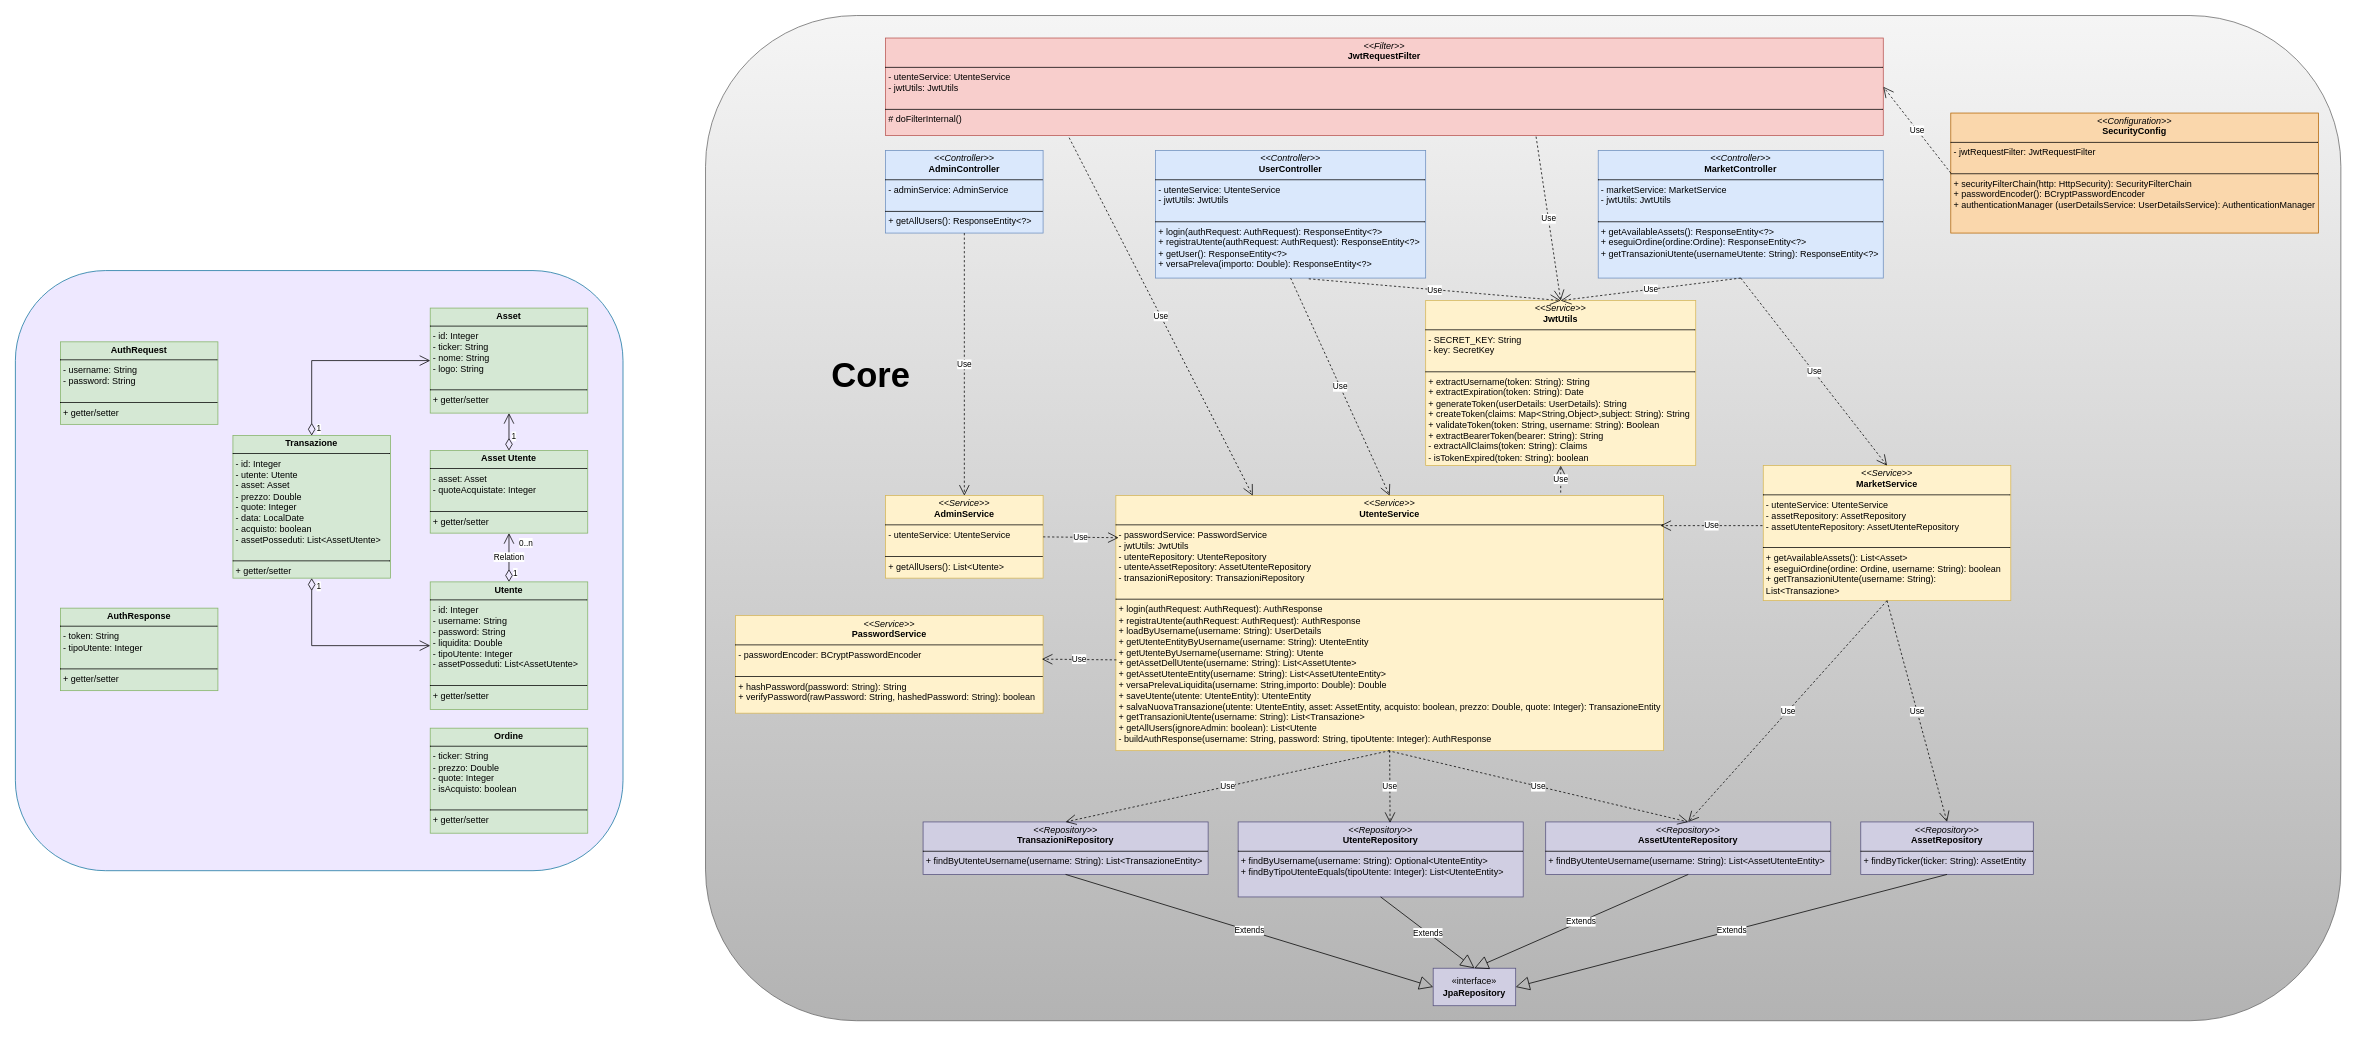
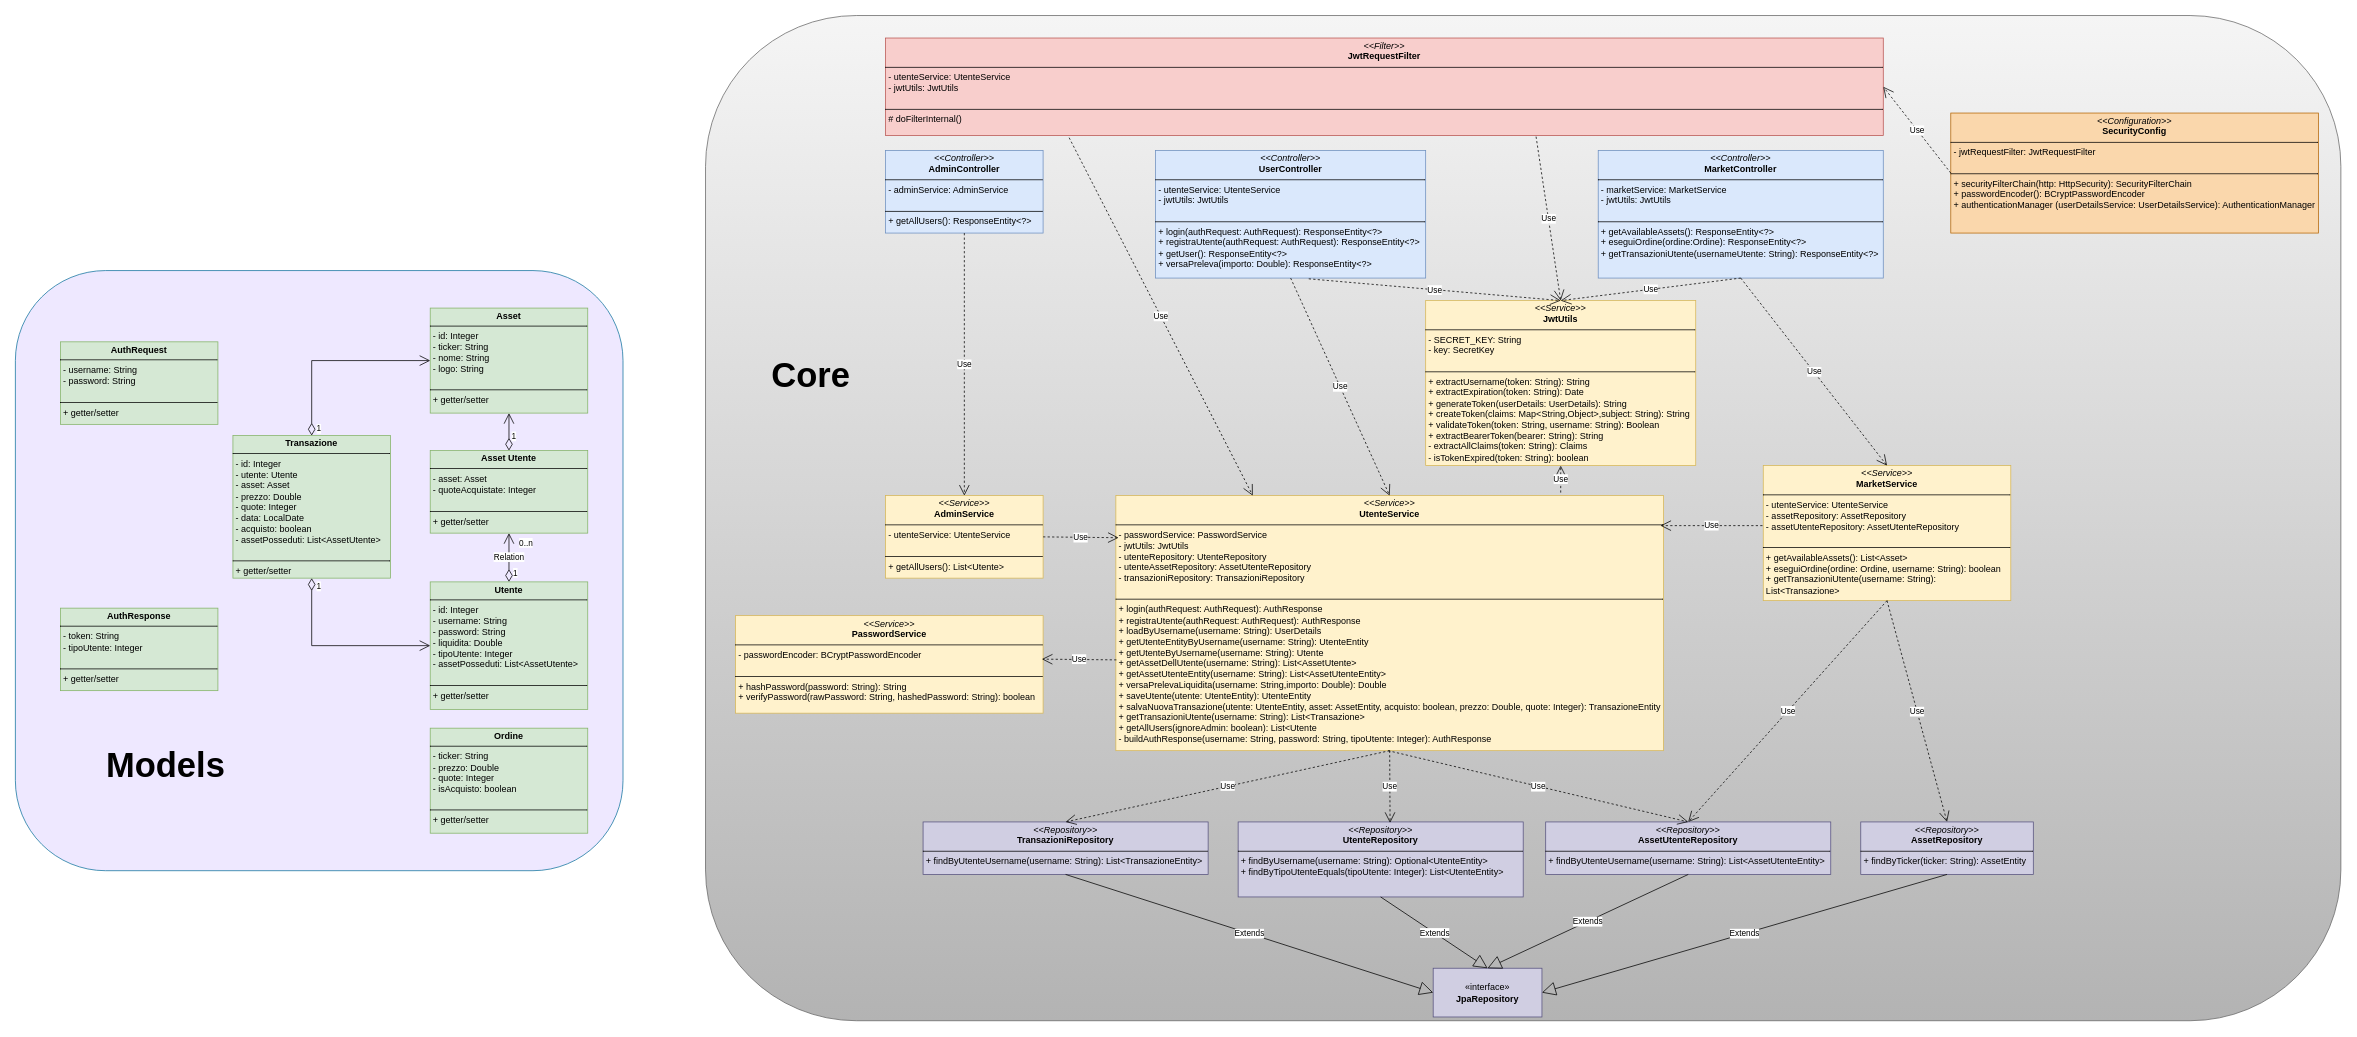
(870, 375) -> (810, 375)
none -> (165, 765)
(1474, 987) -> (1487, 992)
